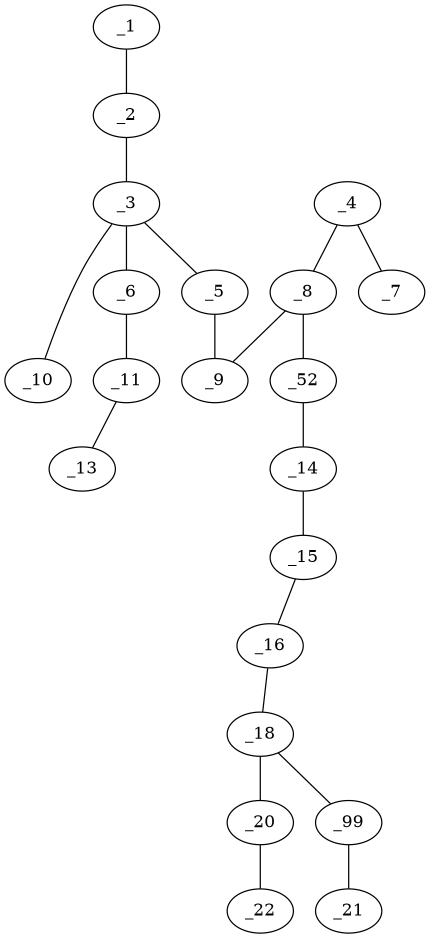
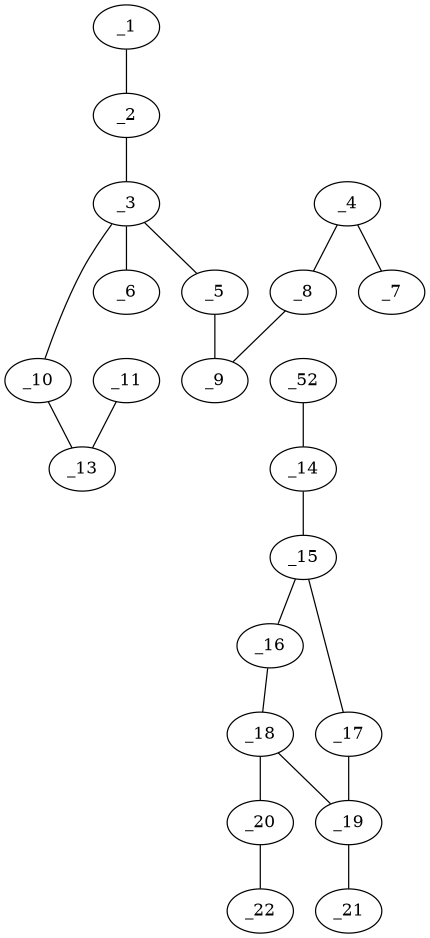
(126, 337) -> none
(303, 337) -> none
none -> (60, 425)
none -> (349, 734)
(349, 823) -> (349, 823)
